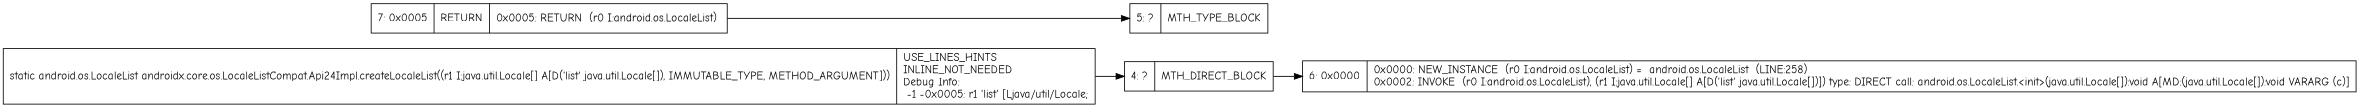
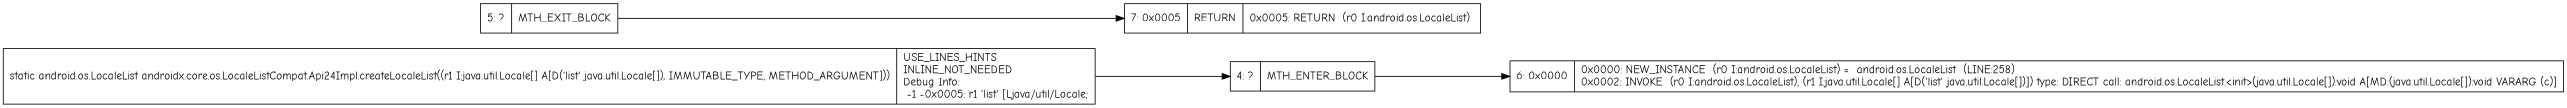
(924, 18) -> (867, 18)
(1214, 18) -> (565, 18)
(1214, 76) -> (1318, 76)
